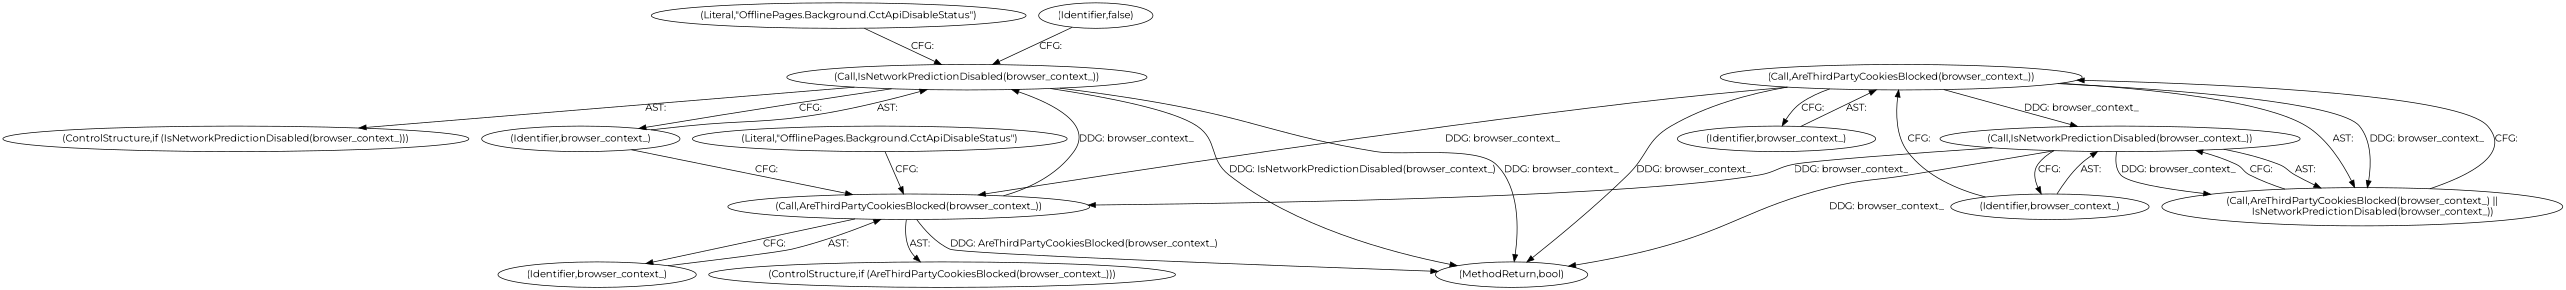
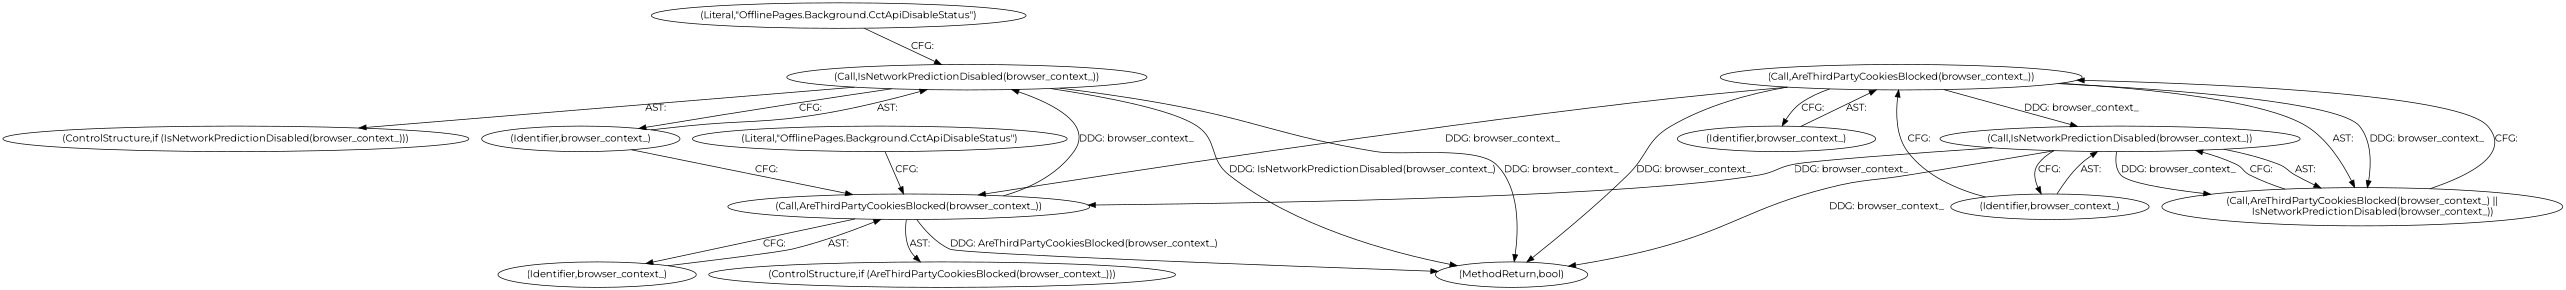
(1096, 16) -> none
